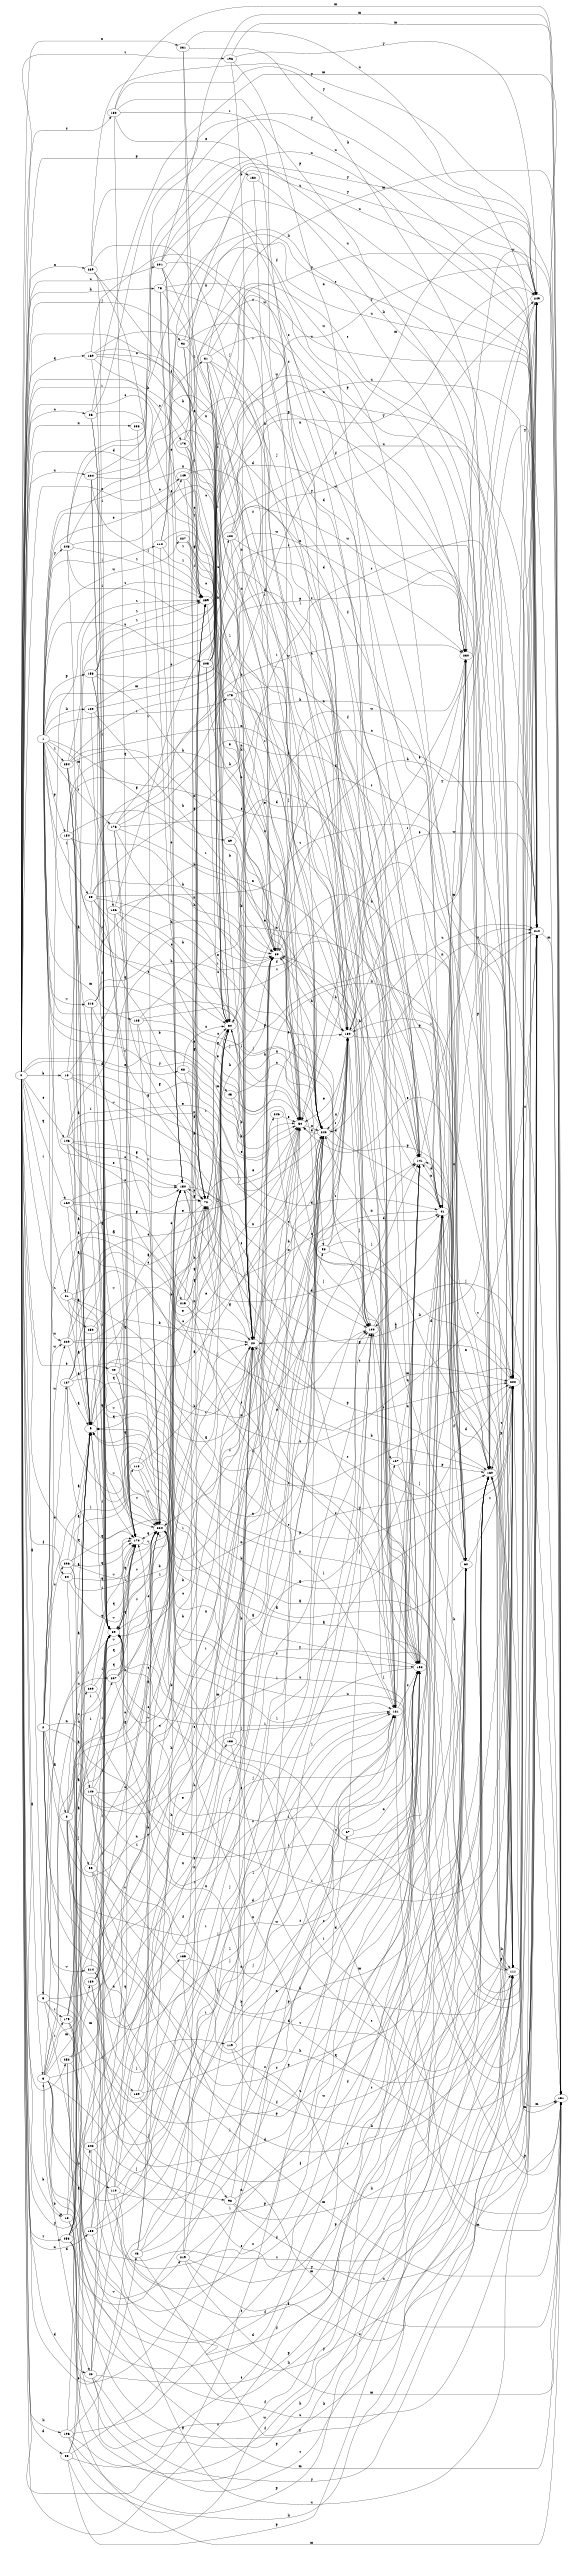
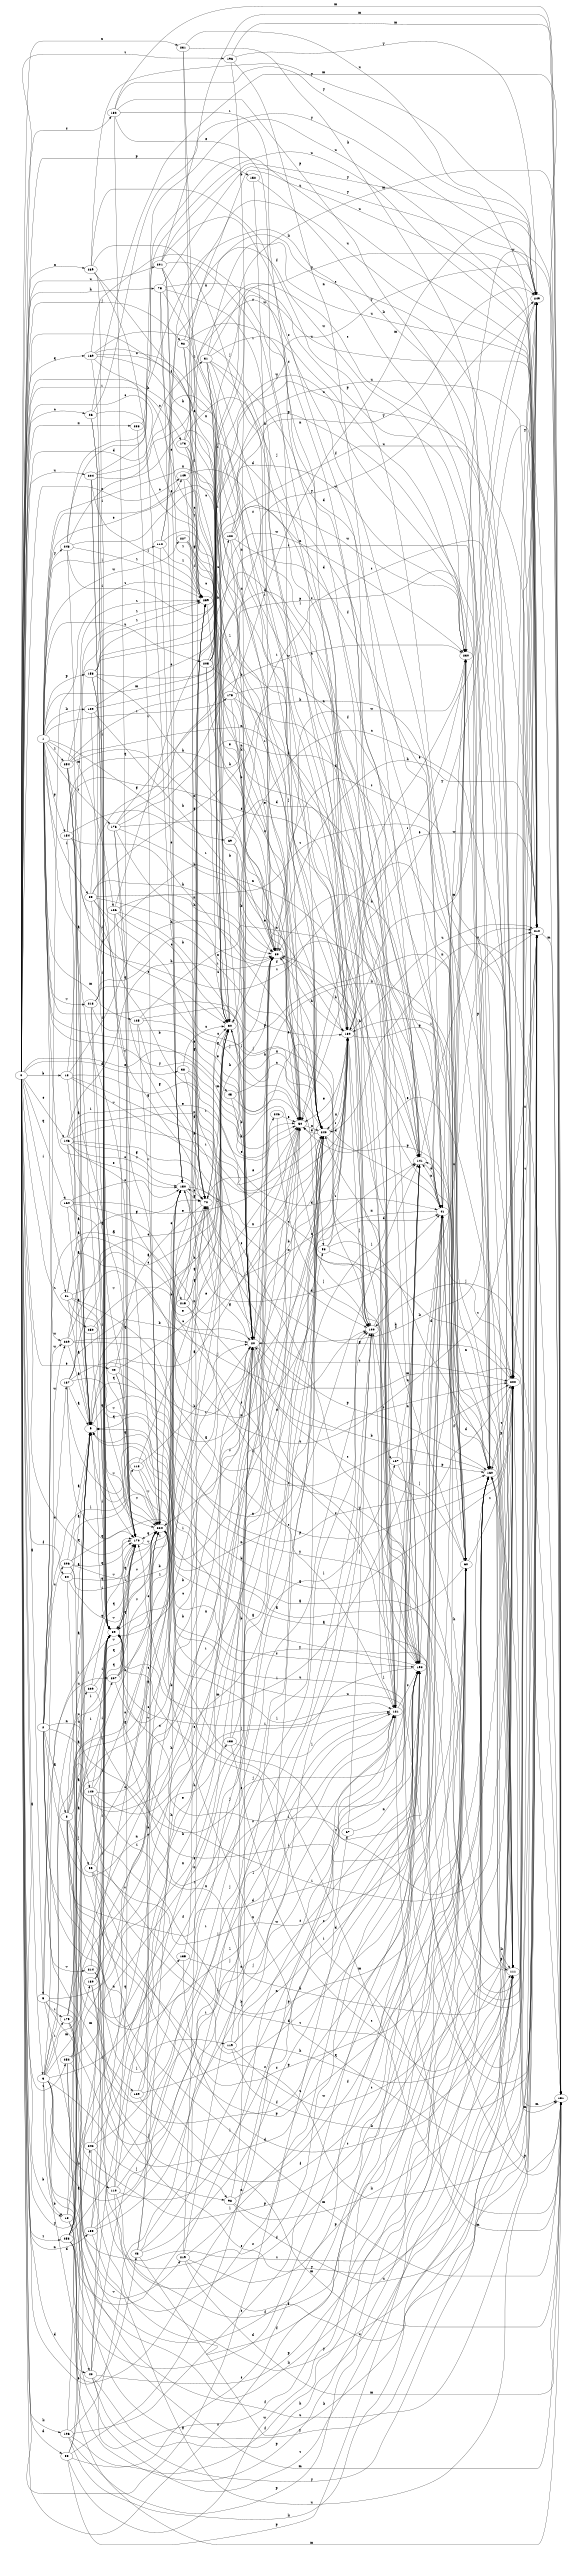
none -> (527, 1156)
none -> (250, 1193)
